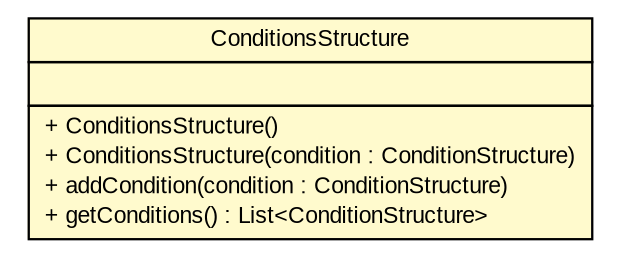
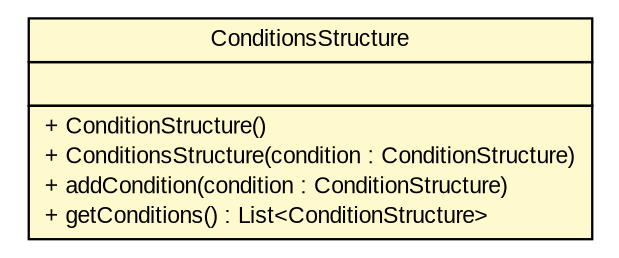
(162, 126) -> (156, 126)
